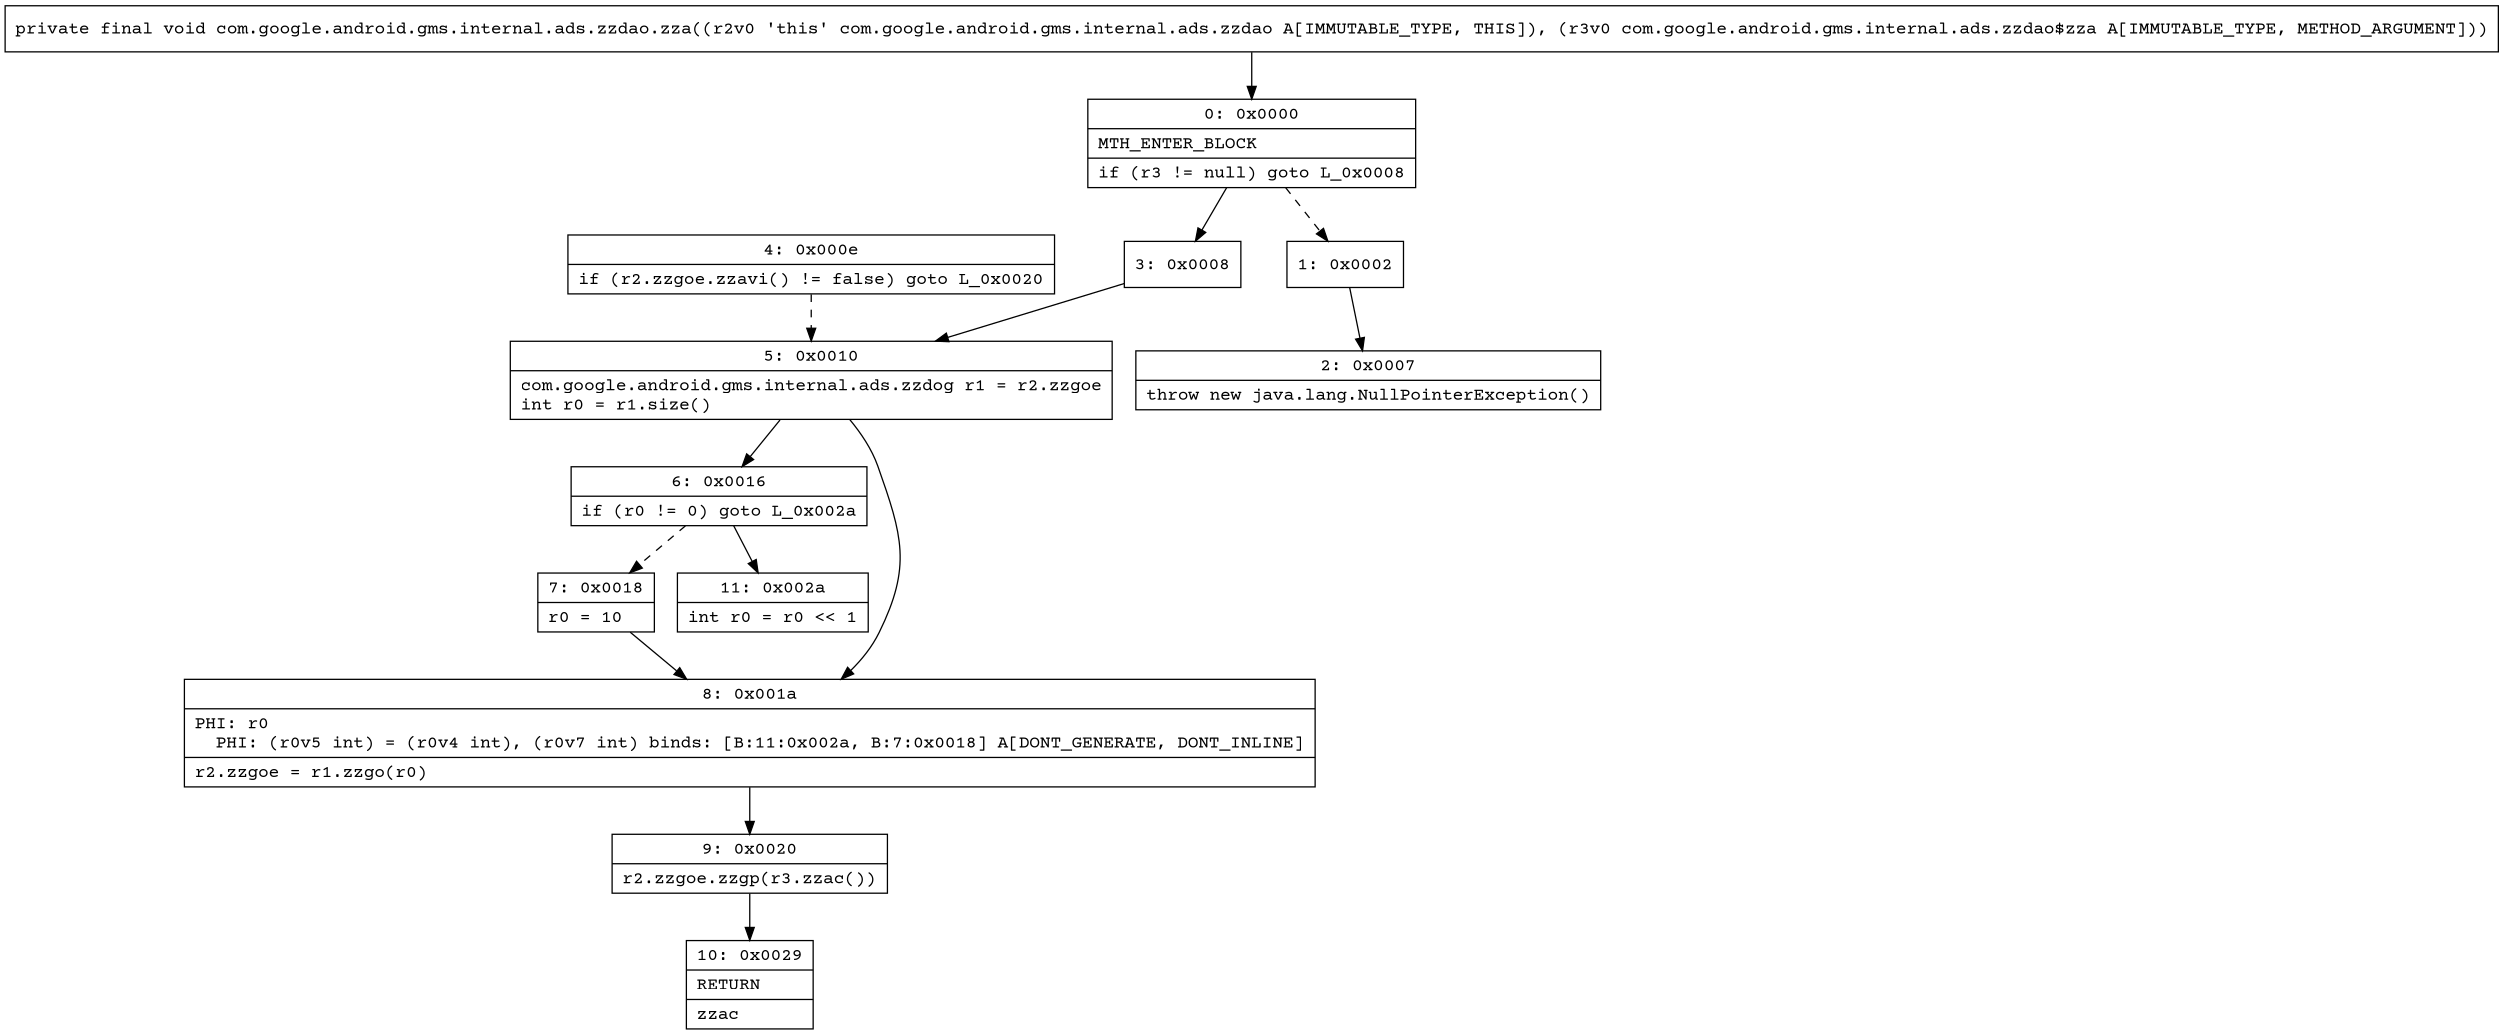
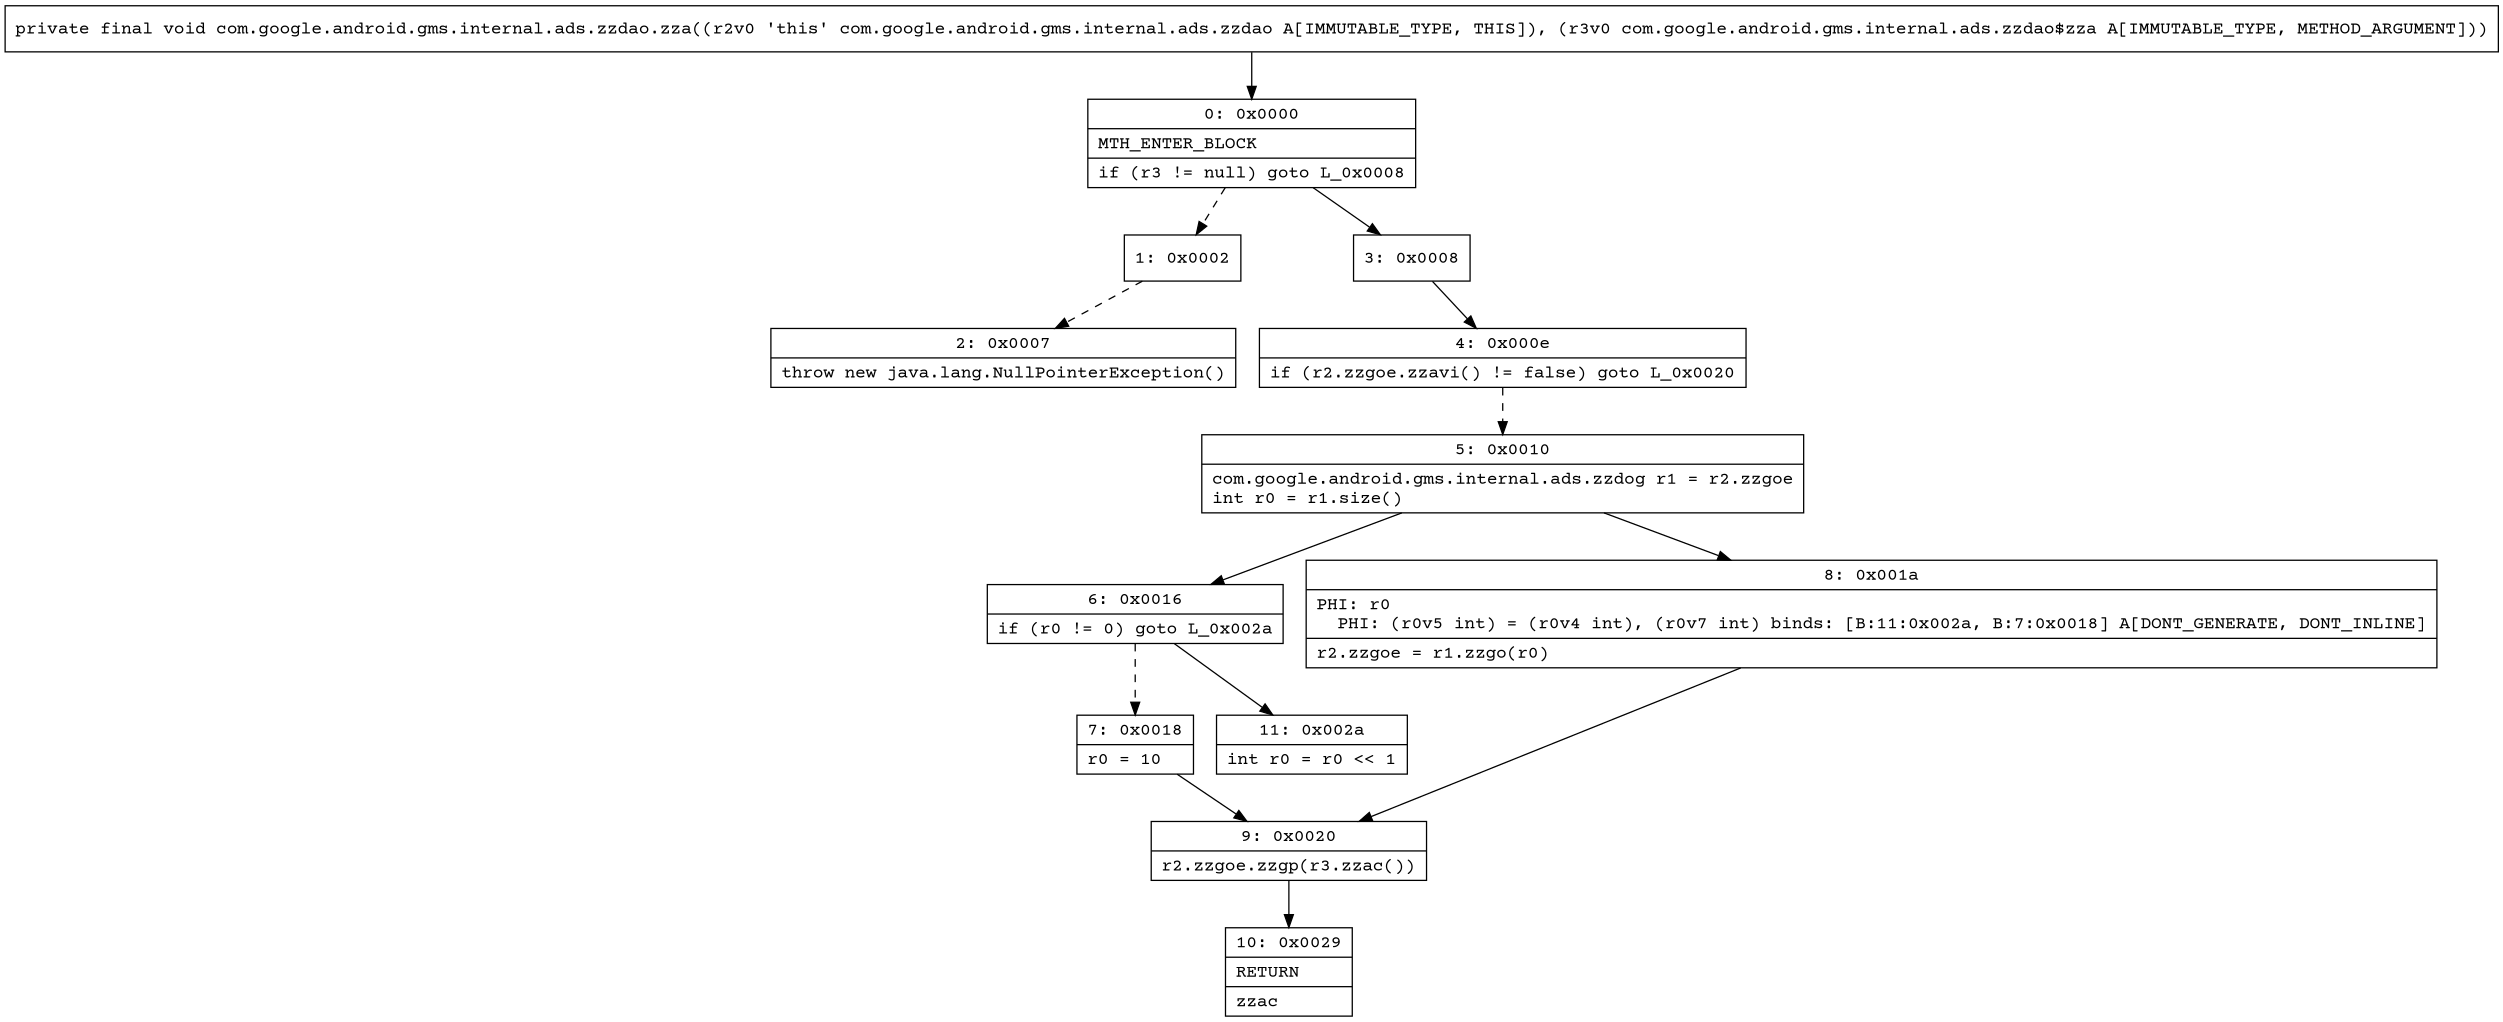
(1036, 310) -> (1450, 300)
(1355, 313) -> (1105, 302)
(653, 652) -> (1207, 794)
